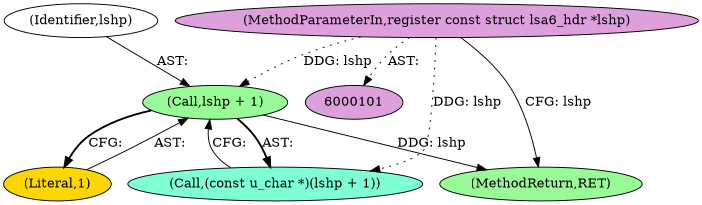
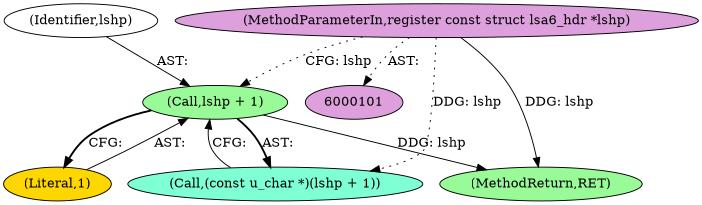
(338, 61) -> (339, 61)
(558, 102) -> (559, 102)
